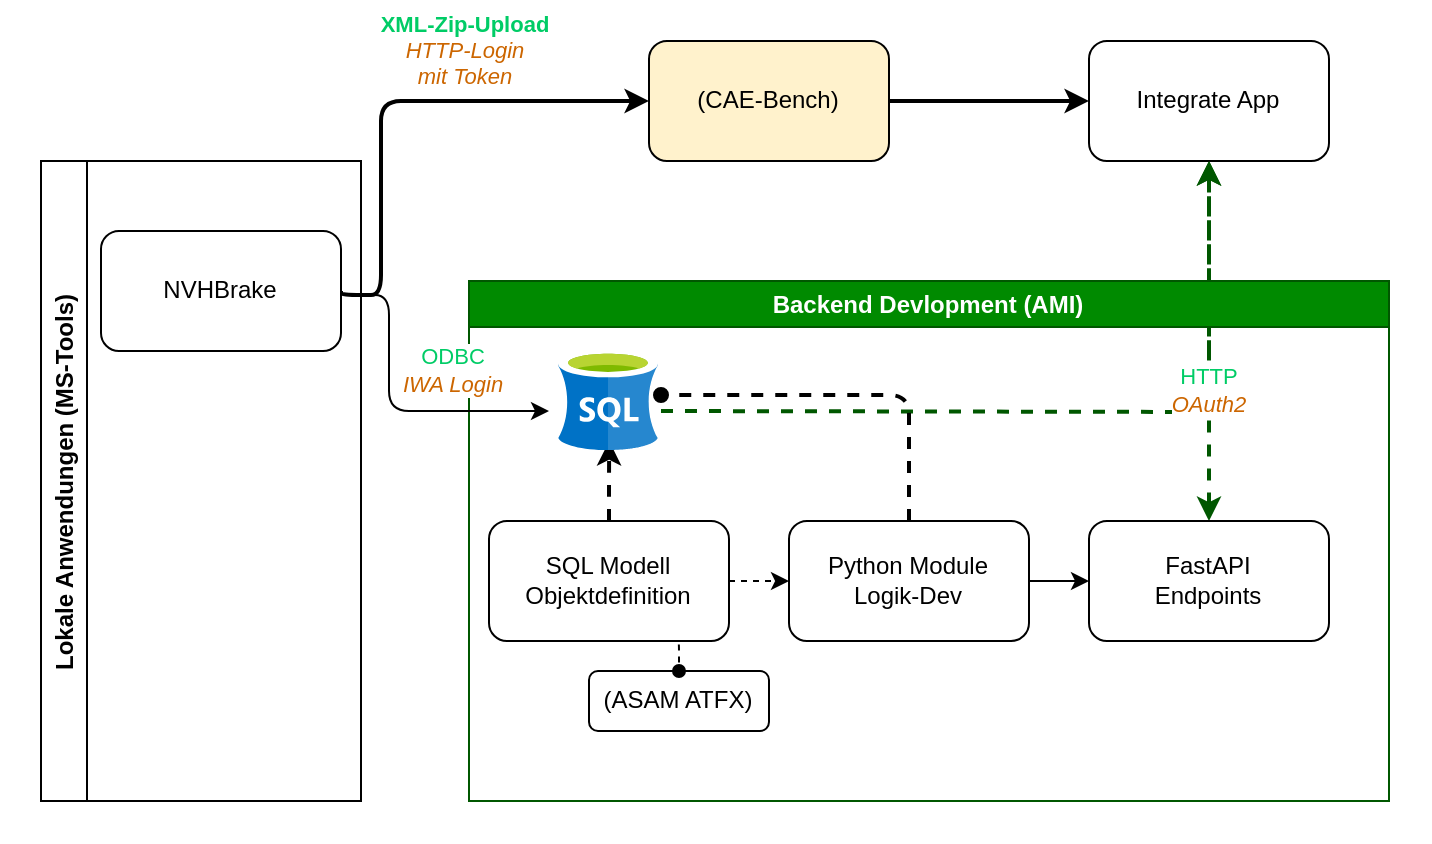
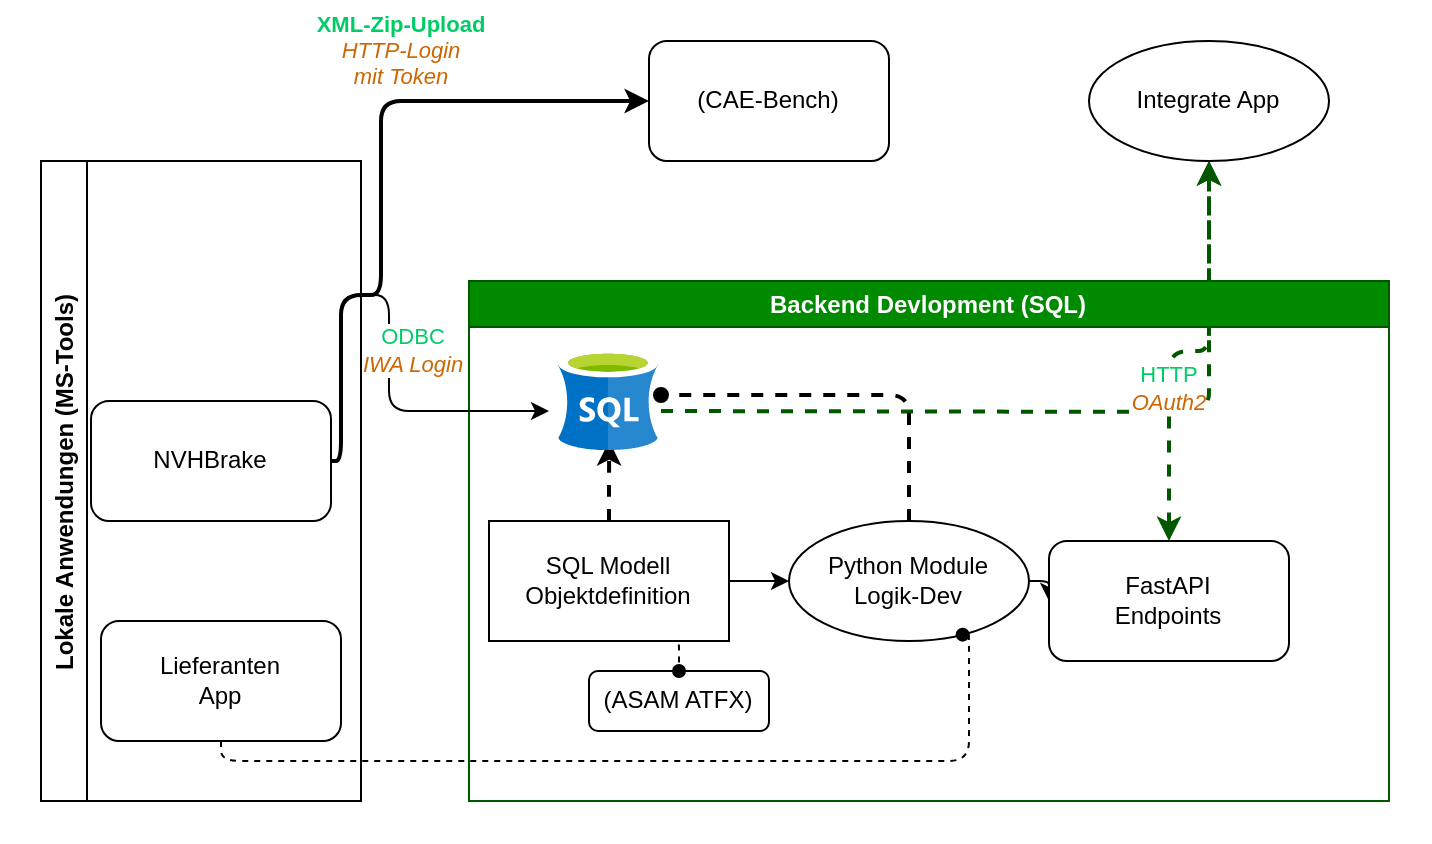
(769, 101) -> (769, 101)
(980, 101) -> none
(1209, 101) -> (1209, 101)
(221, 291) -> (211, 461)
(928, 305) -> (928, 305)
(609, 581) -> (609, 581)
(754, 581) -> (754, 581)
(909, 581) -> (909, 581)
(1209, 581) -> (1169, 601)
none -> (221, 681)
none -> (776, 761)
